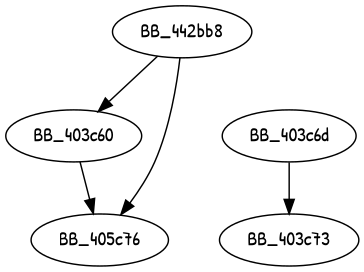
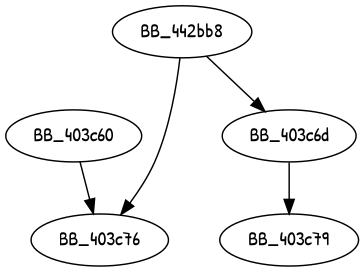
(133, 79) -> (230, 79)
(100, 240) -> (100, 240)
(289, 240) -> (289, 240)
